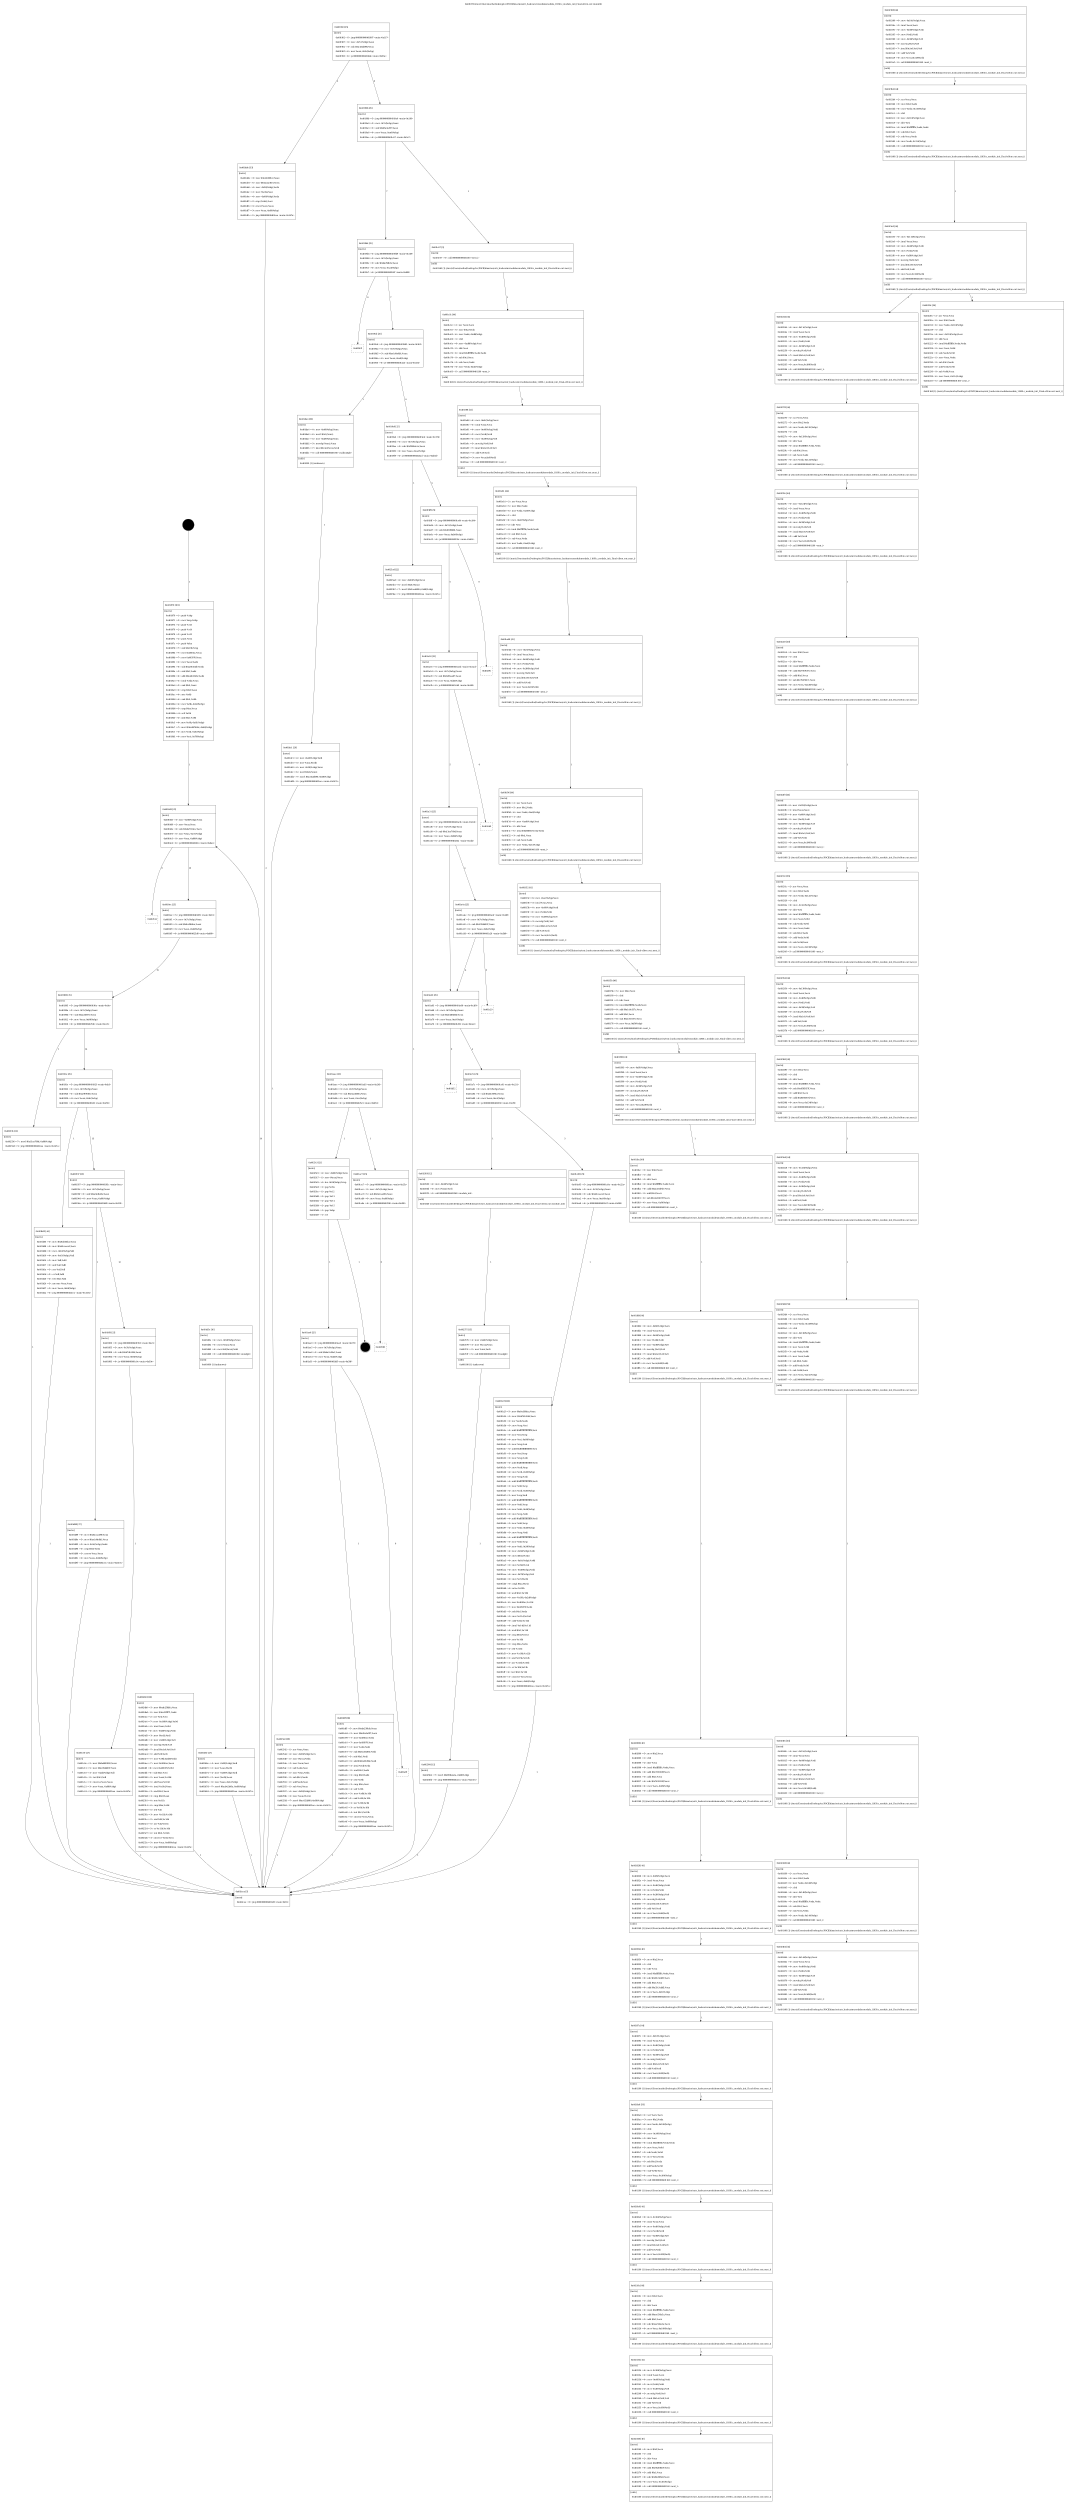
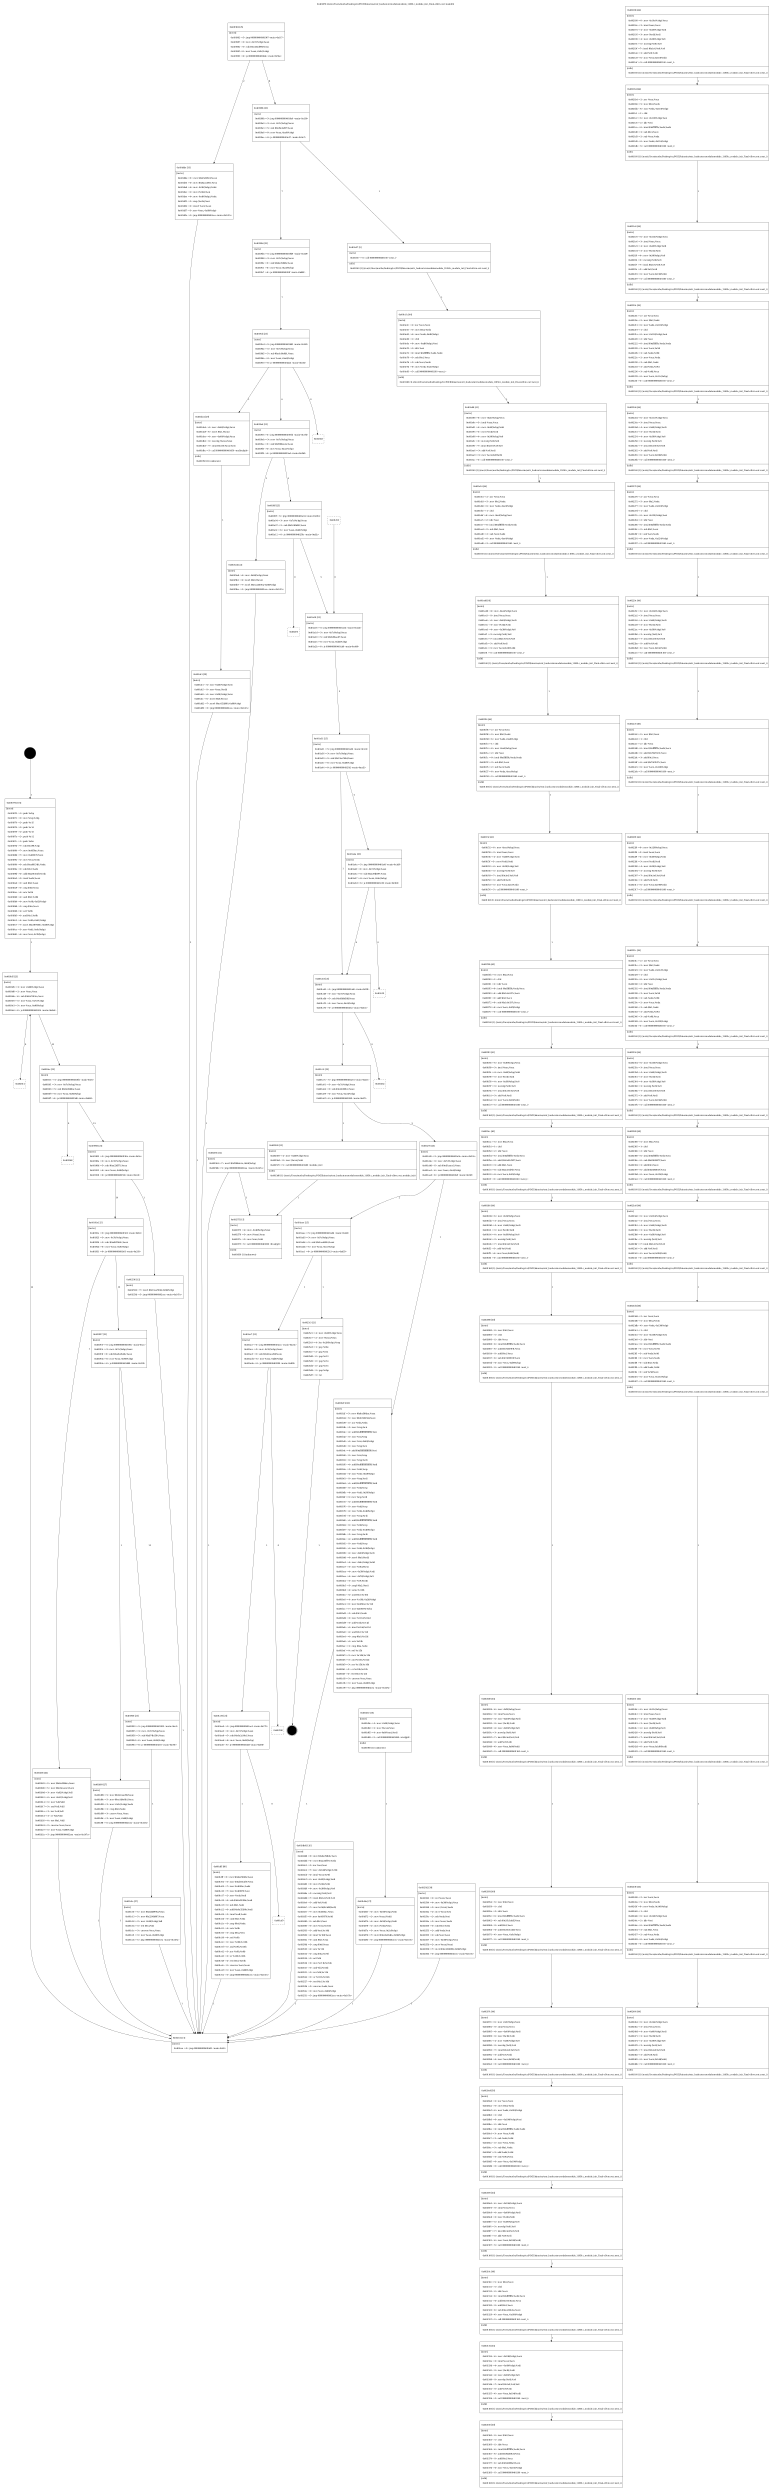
(901, 303) -> (697, 399)
(363, 309) -> (309, 399)
(471, 755) -> (334, 568)
none -> (67, 1161)
none -> (394, 1198)
(328, 1273) -> (255, 1539)
(466, 1564) -> (244, 1193)
